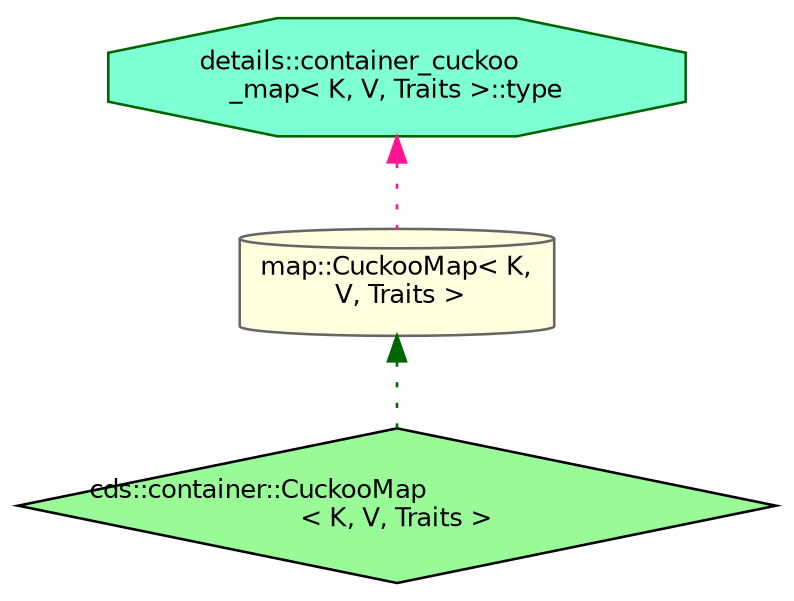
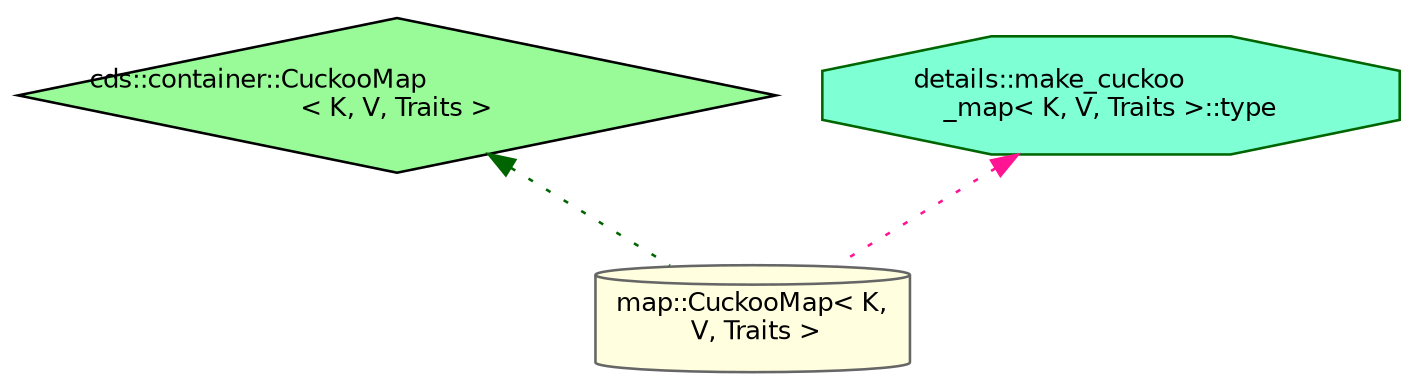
(397, 77) -> (1111, 95)
(397, 395) -> (590, 217)
